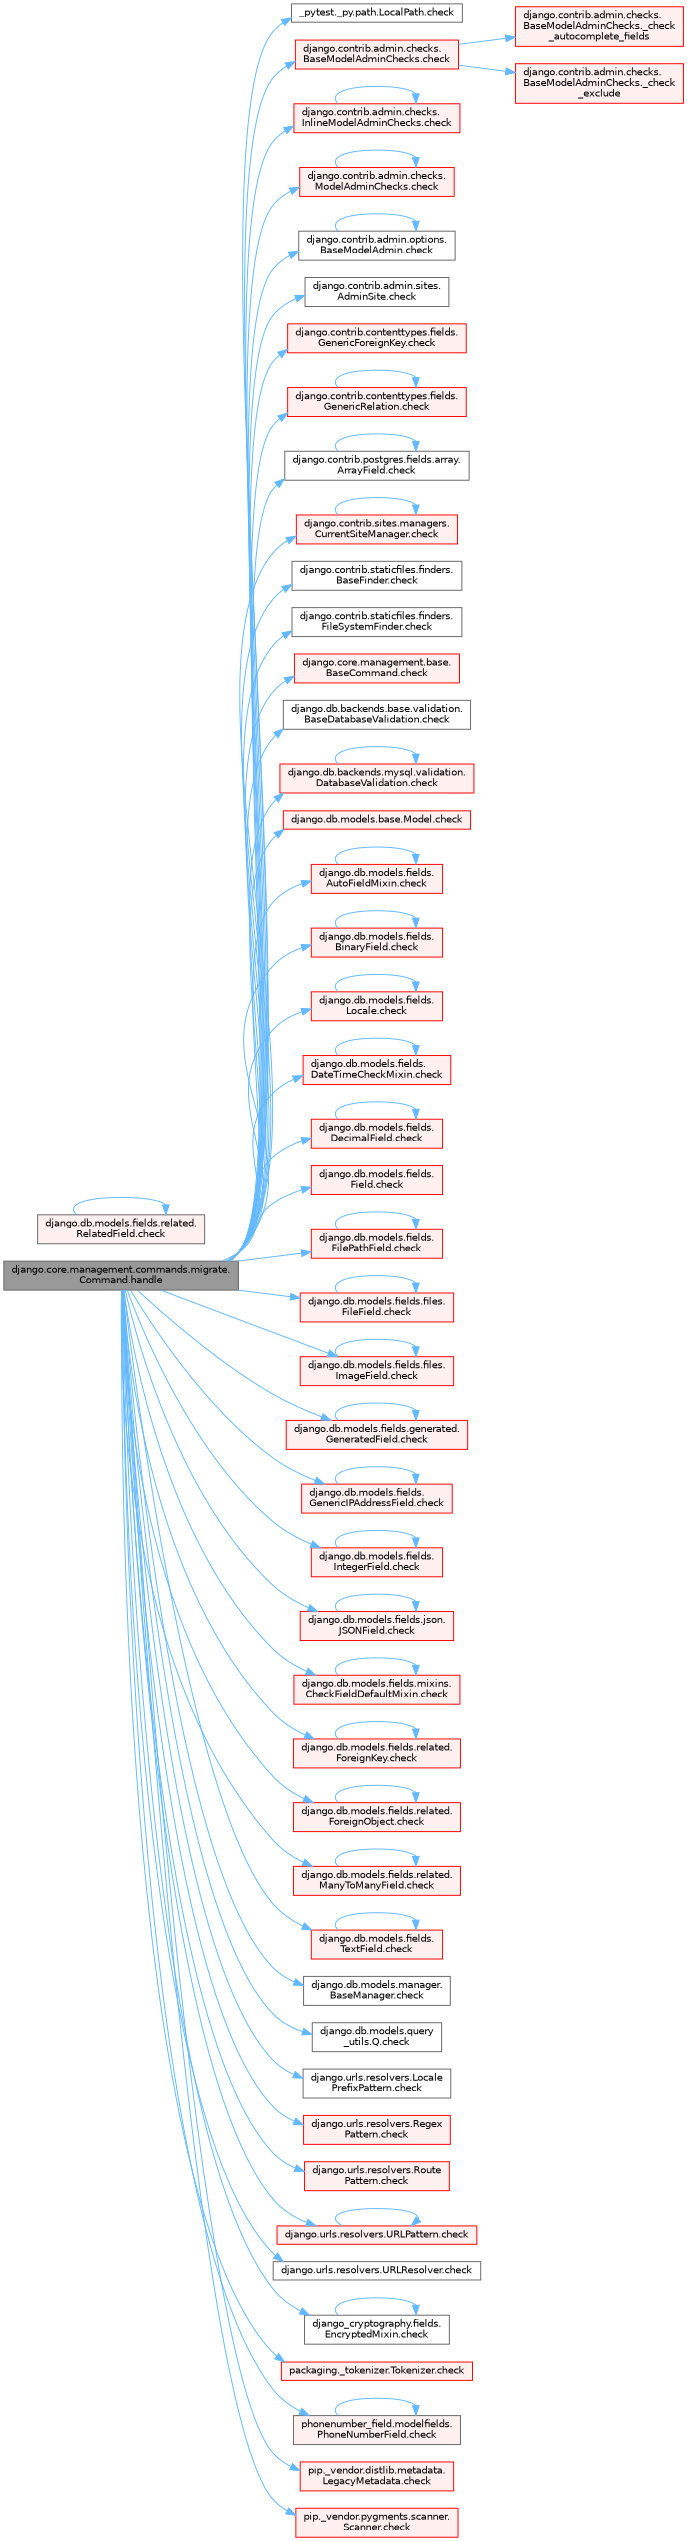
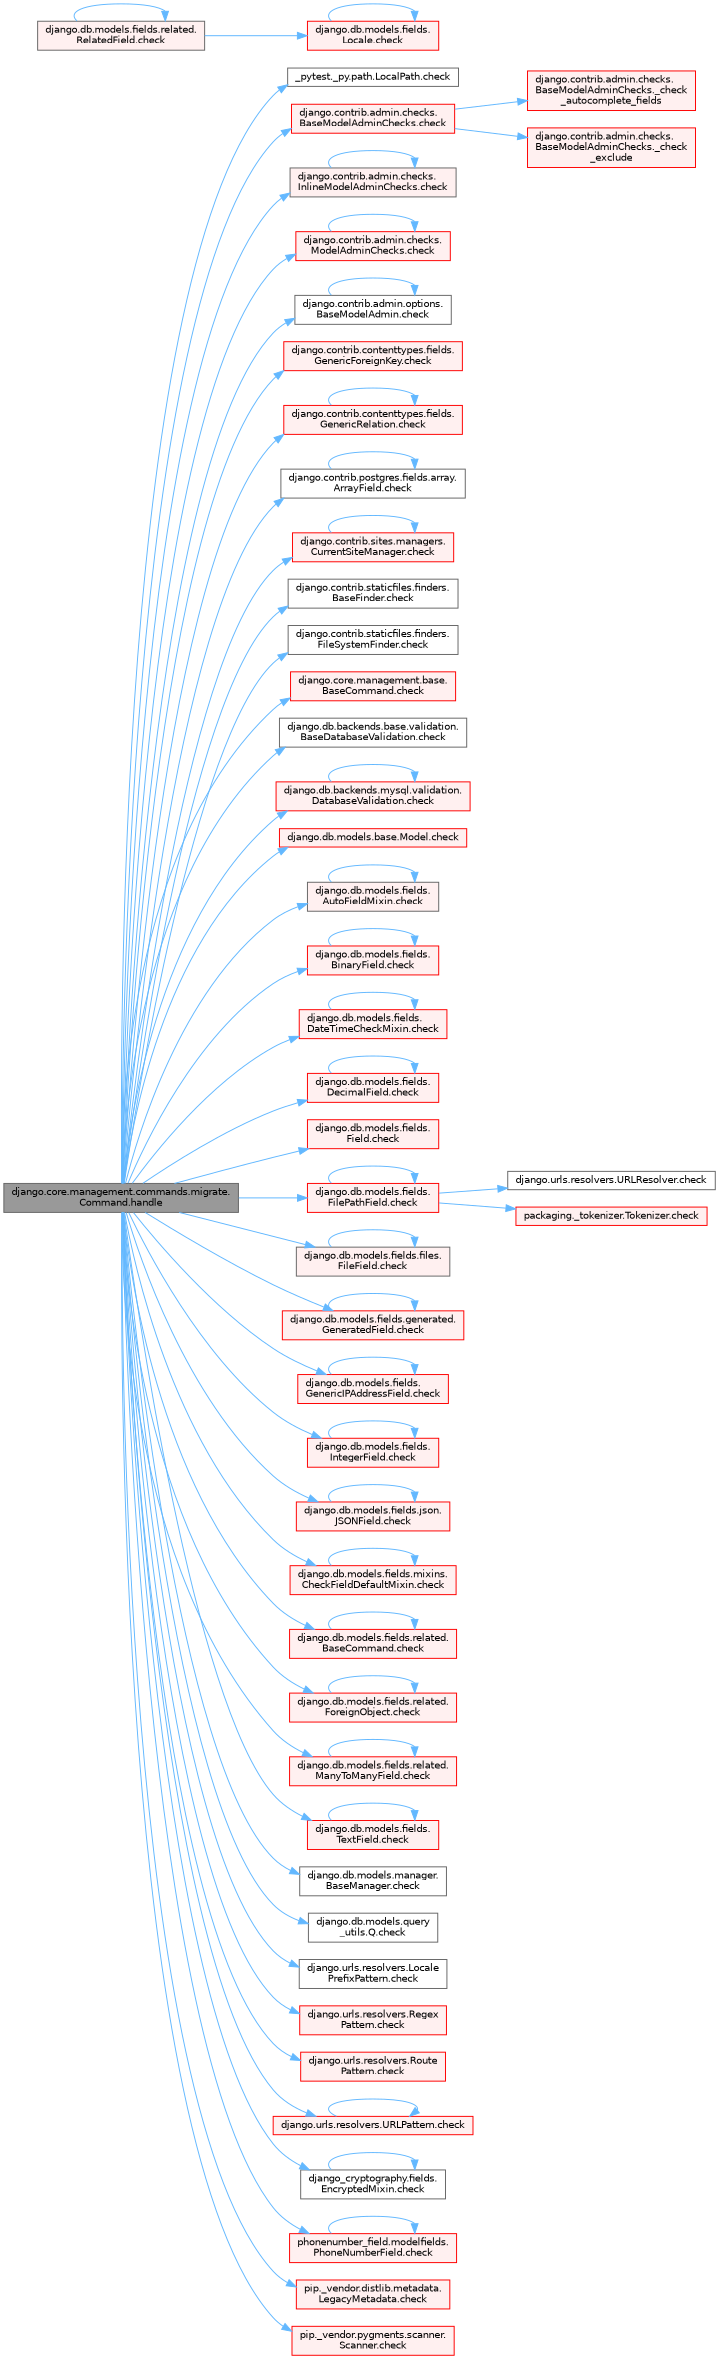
(377, 118) -> (373, 182)
(377, 292) -> none
(377, 879) -> (373, 897)
(251, 1117) -> (251, 36)
(377, 1307) -> (373, 1262)
(377, 1371) -> none
(377, 1753) -> (373, 1644)
(147, 1784) -> (468, 1191)
(142, 1835) -> (472, 1206)
(377, 2430) -> (373, 2248)
